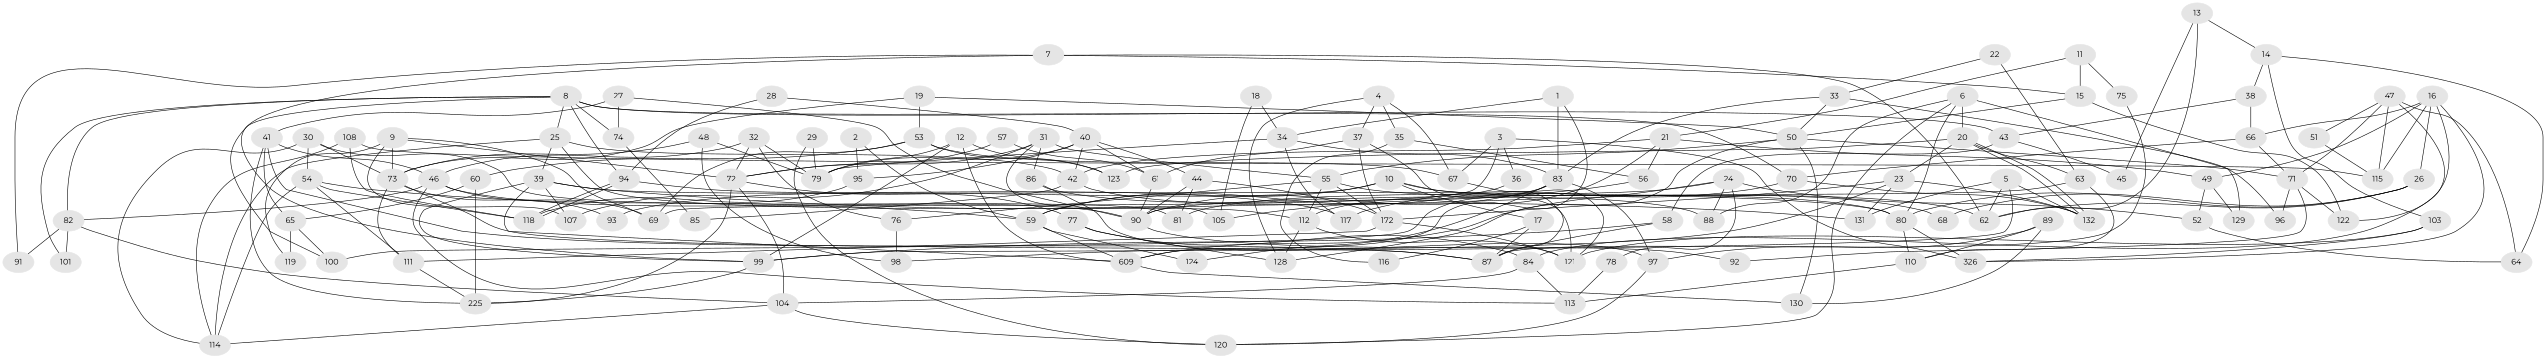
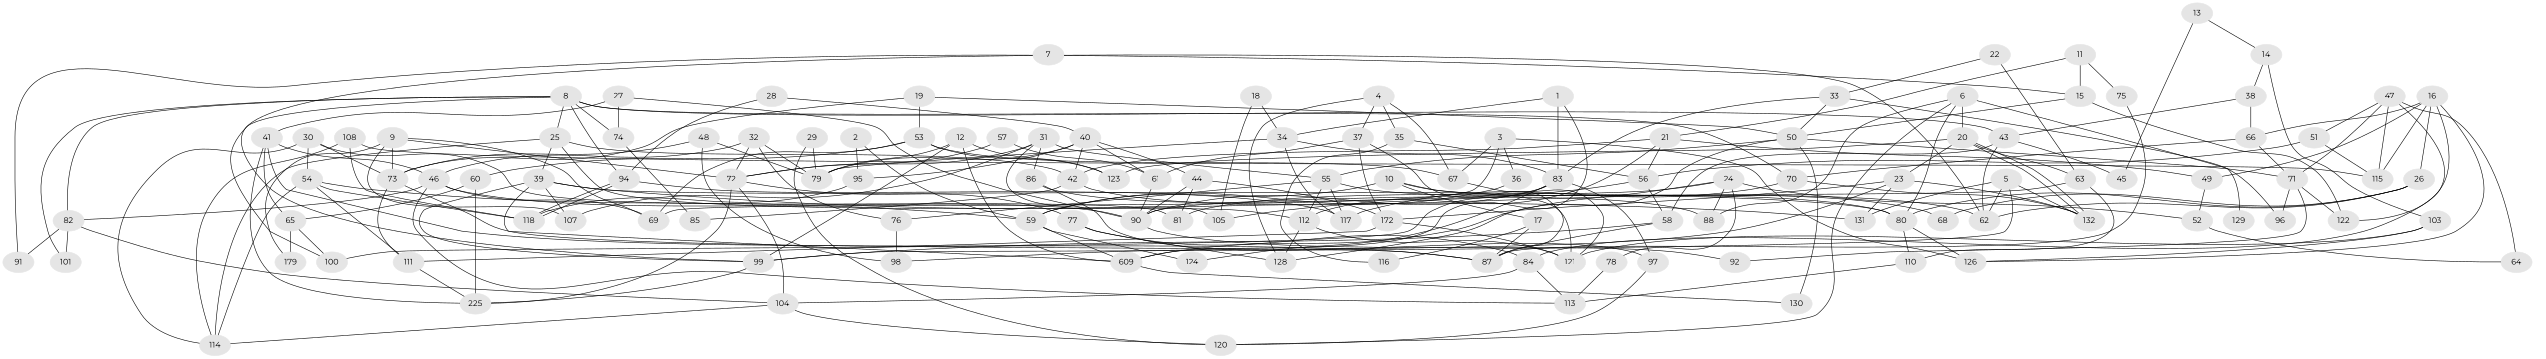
(2480, 90) -> none
none -> (1915, 161)
(2153, 178) -> (1984, 177)
(1357, 200) -> (1336, 200)
none -> (1655, 200)
(2223, 200) -> none
(612, 221) -> none
(2048, 221) -> none
(290, 262) -> (290, 262)
(1971, 262) -> (1971, 262)
